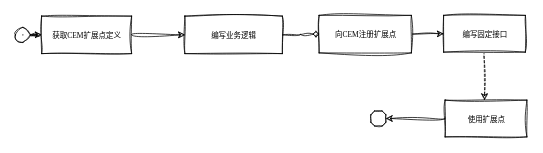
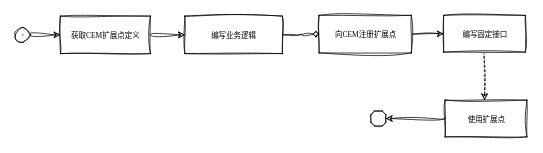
(87, 35) -> (105, 35)
